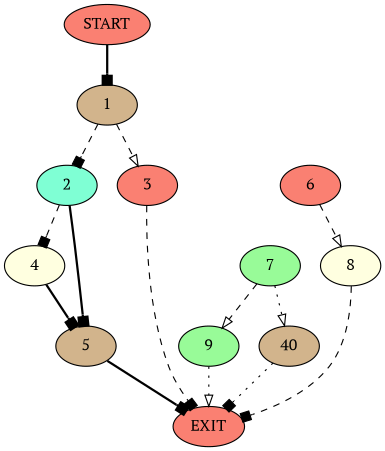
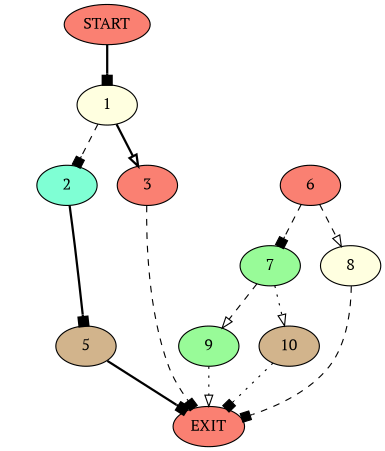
(107, 105) -> (107, 105)
(125, 140) -> (125, 140)
none -> (293, 221)
(35, 266) -> none
(289, 346) -> (289, 346)
